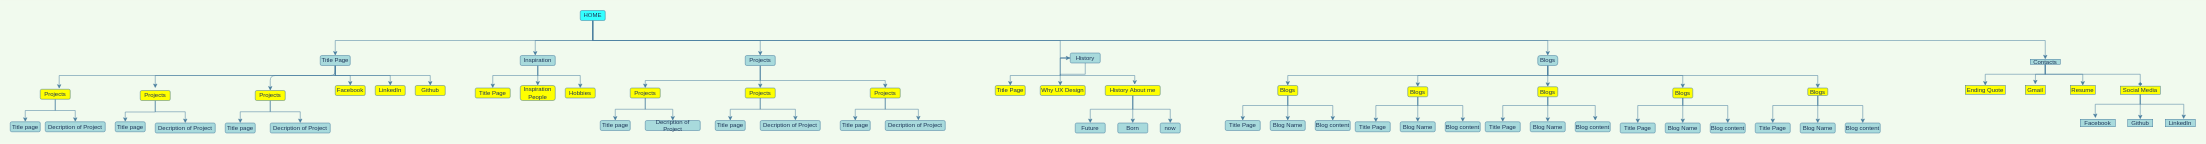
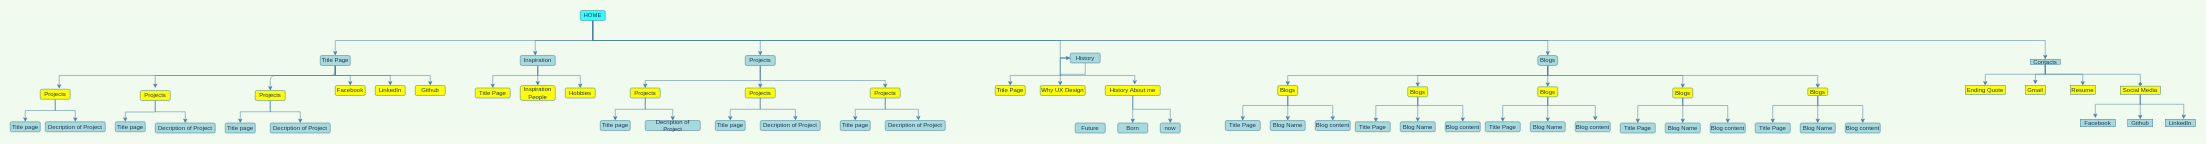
(1090, 119) -> none
